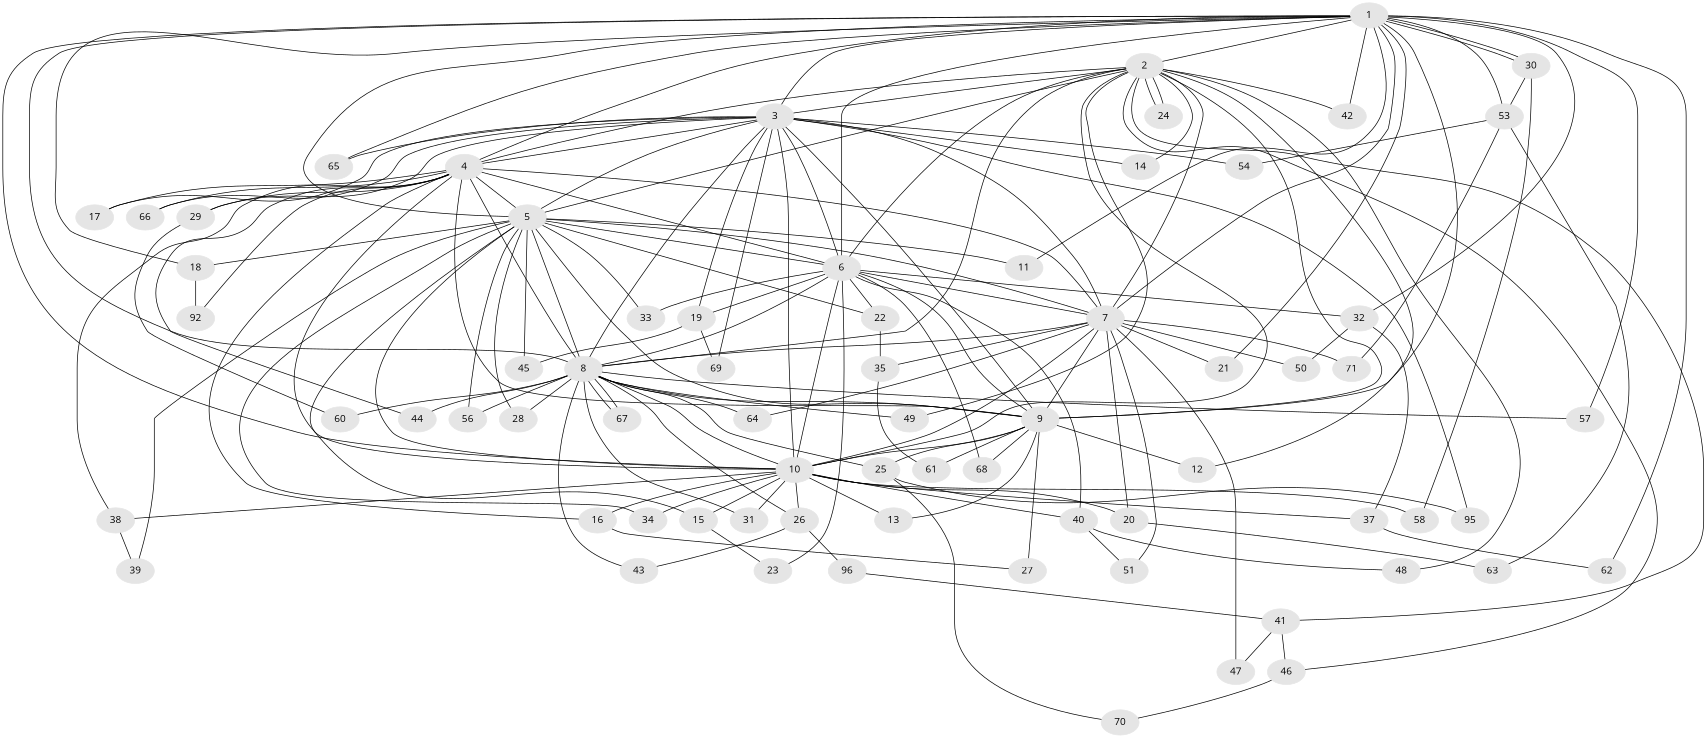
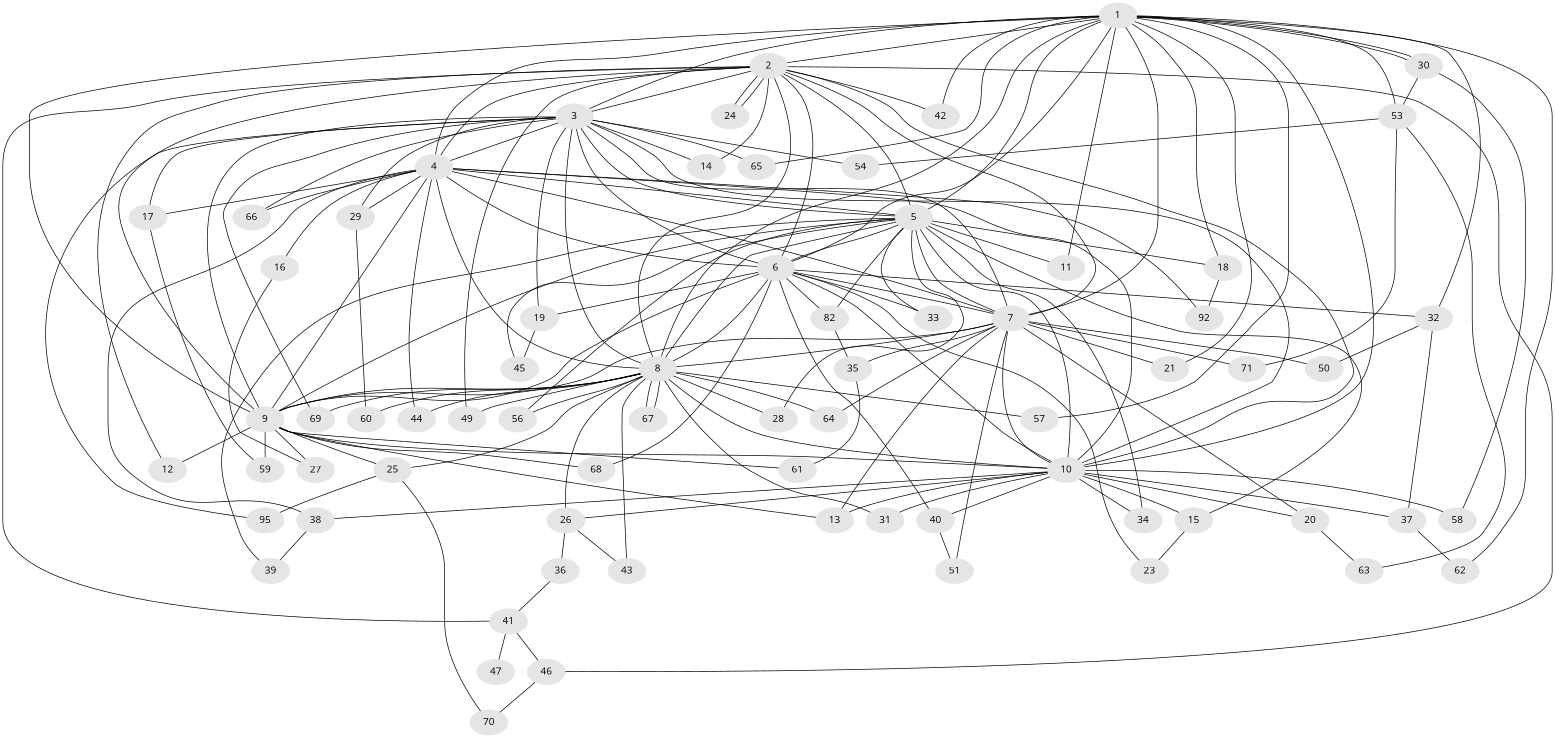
(880, 318) -> (830, 318)
(706, 344) -> (485, 389)
none -> (265, 470)
(1230, 474) -> (912, 411)
(693, 489) -> none
(847, 571) -> (560, 571)
(1401, 571) -> none
